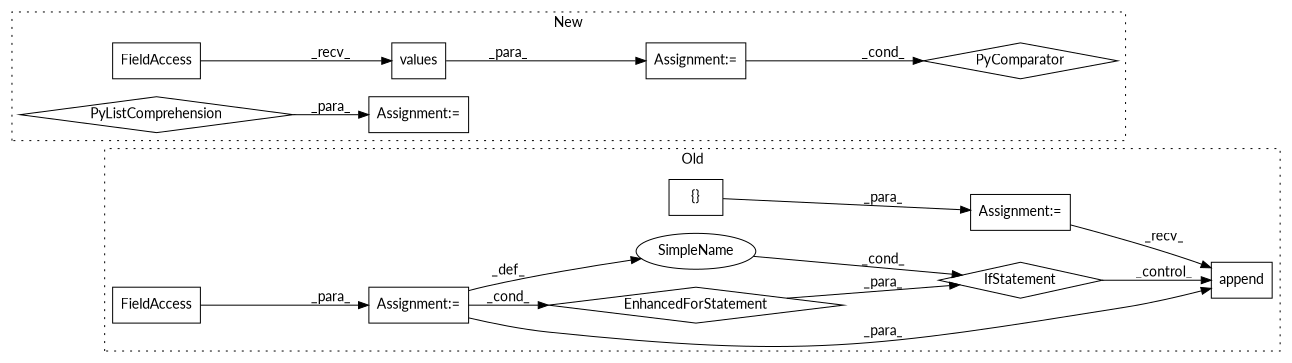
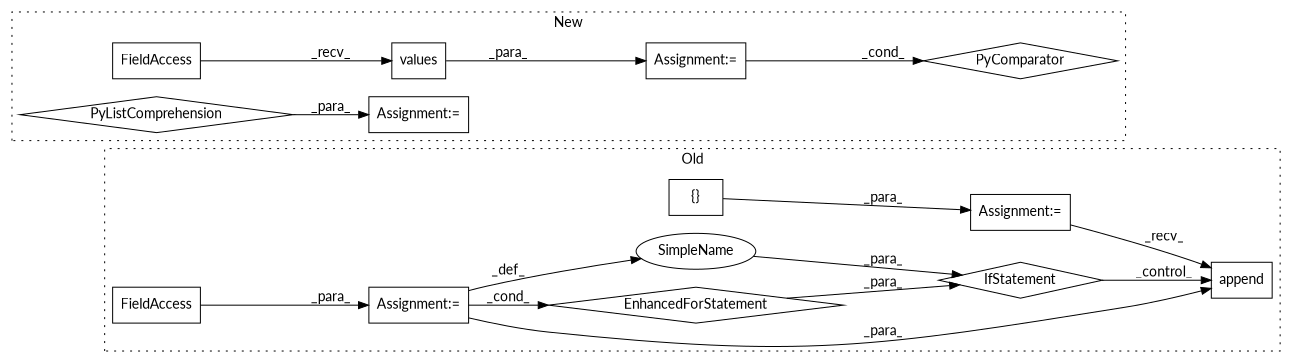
(883, 260) -> (883, 260)
